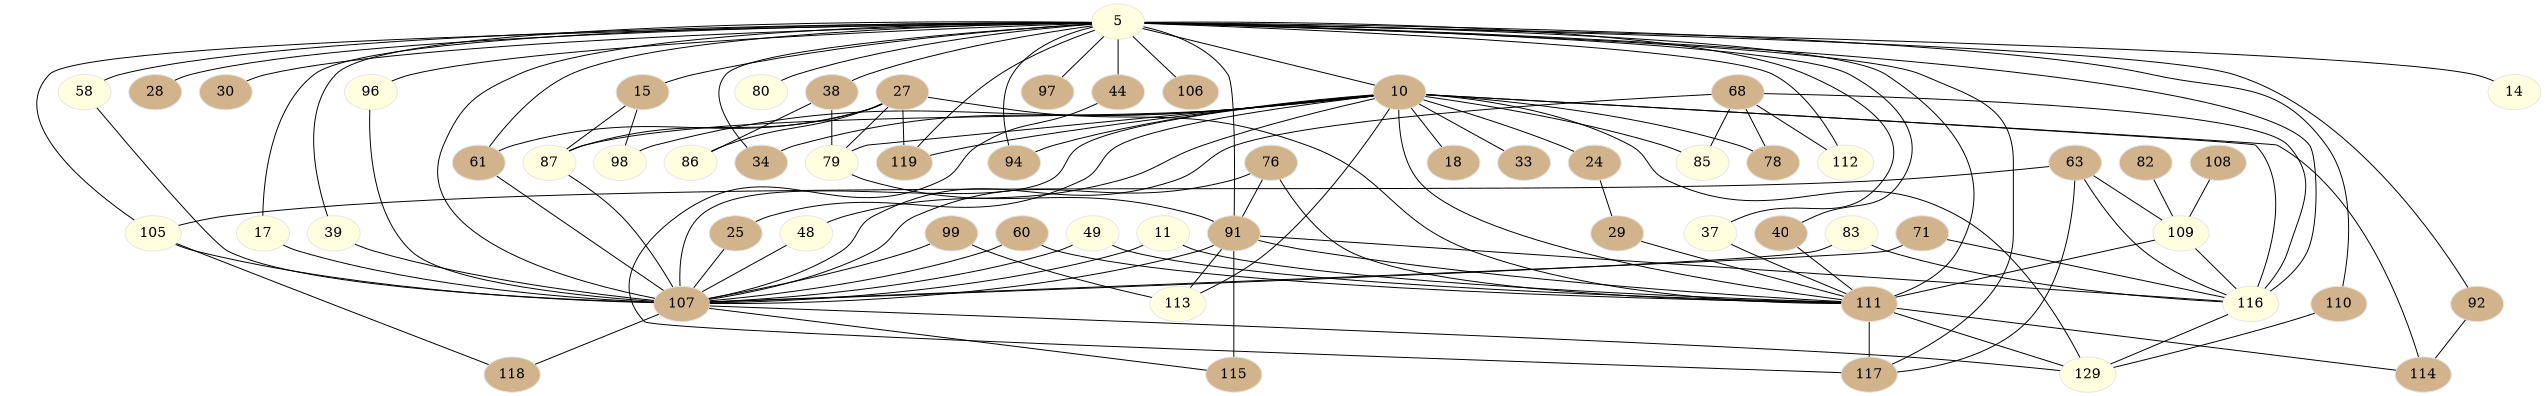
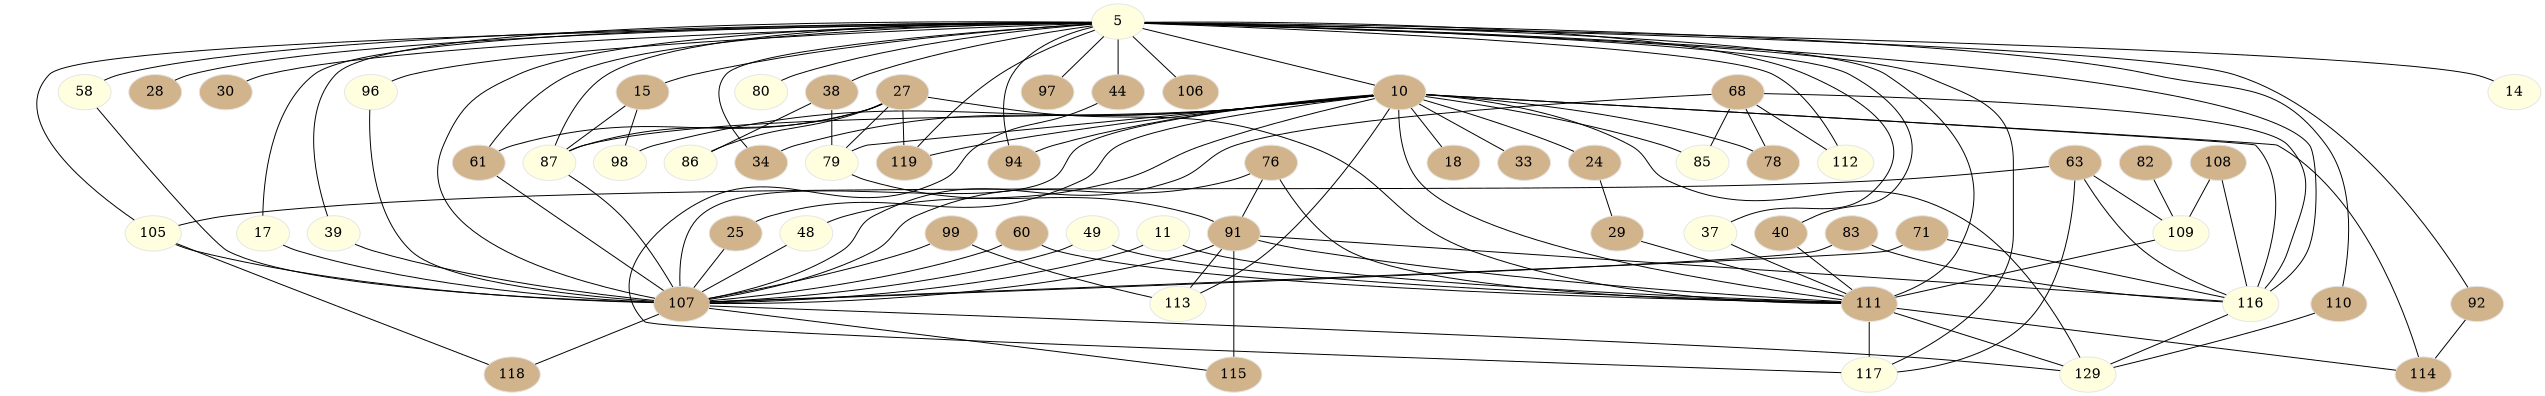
(1232, 95) -> (802, 33)
(1852, 233) -> (1852, 233)
(2216, 269) -> (2234, 233)
(1869, 375) -> (1869, 375)
